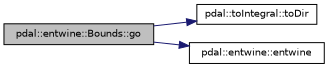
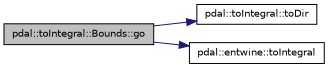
(79, 34) -> (79, 34)
(257, 53) -> (257, 53)
